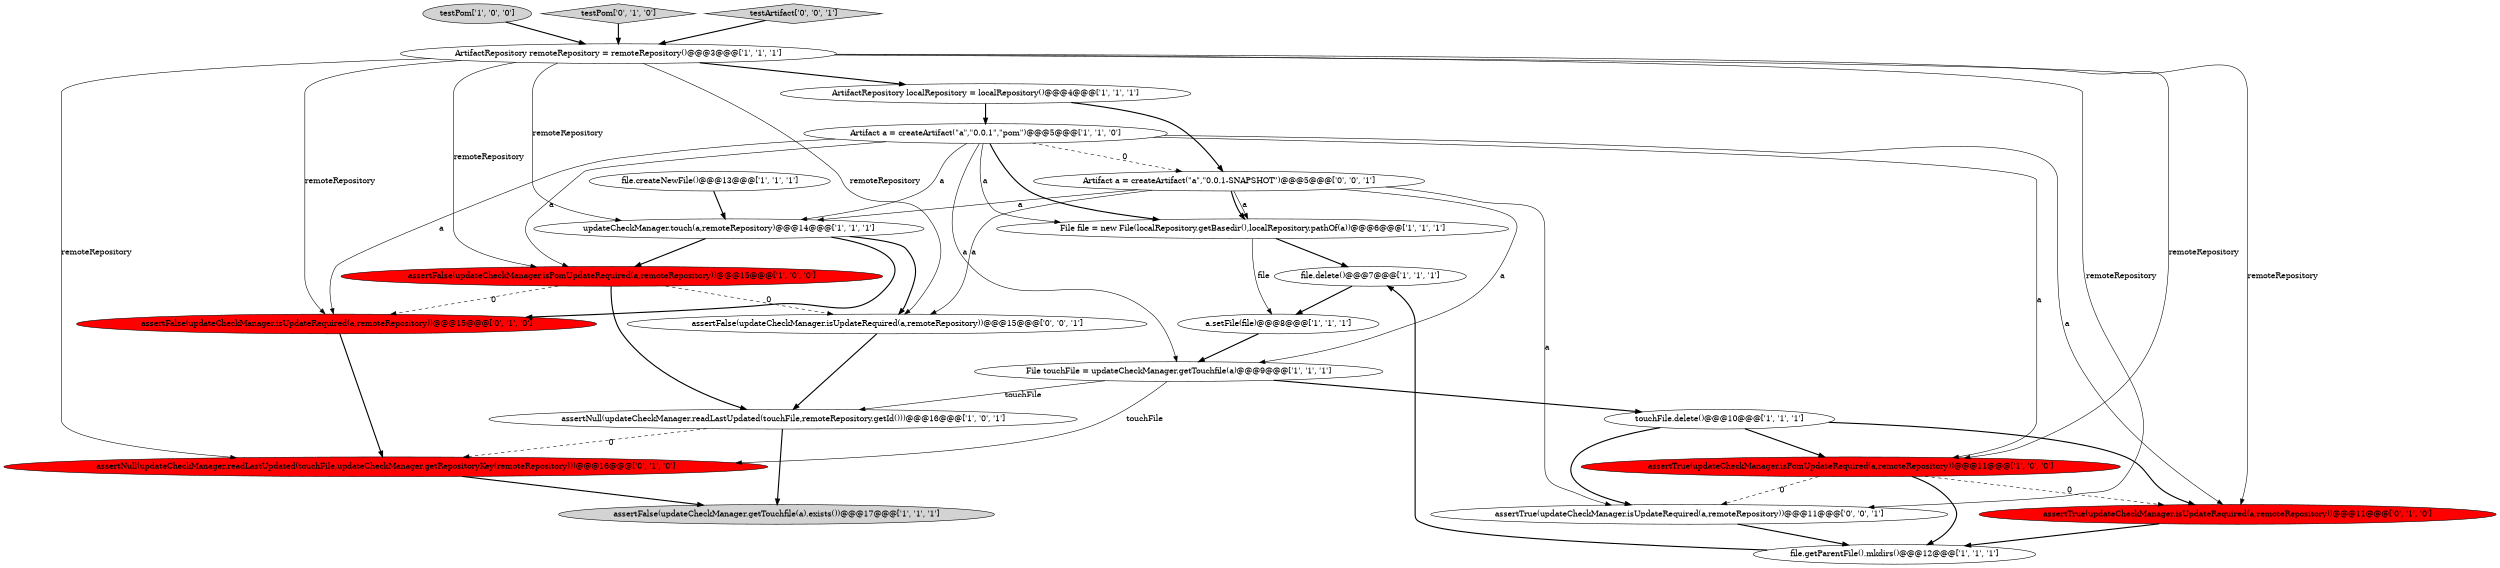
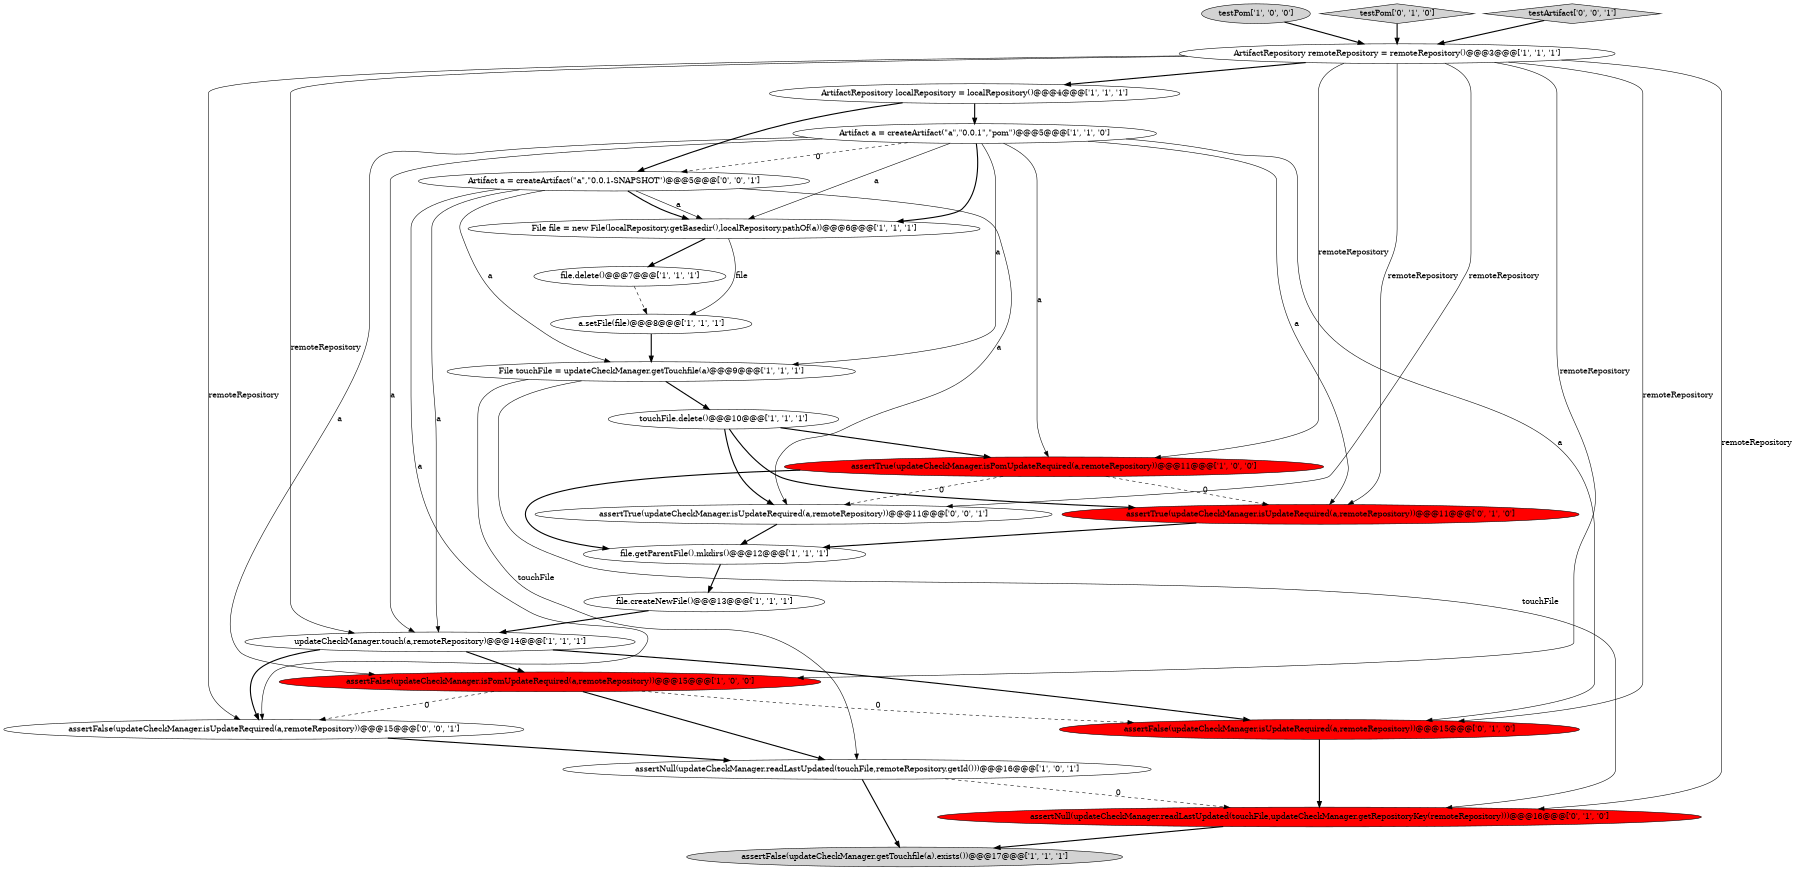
(1327, 299) -> (639, 298)
(1472, 533) -> (716, 574)
